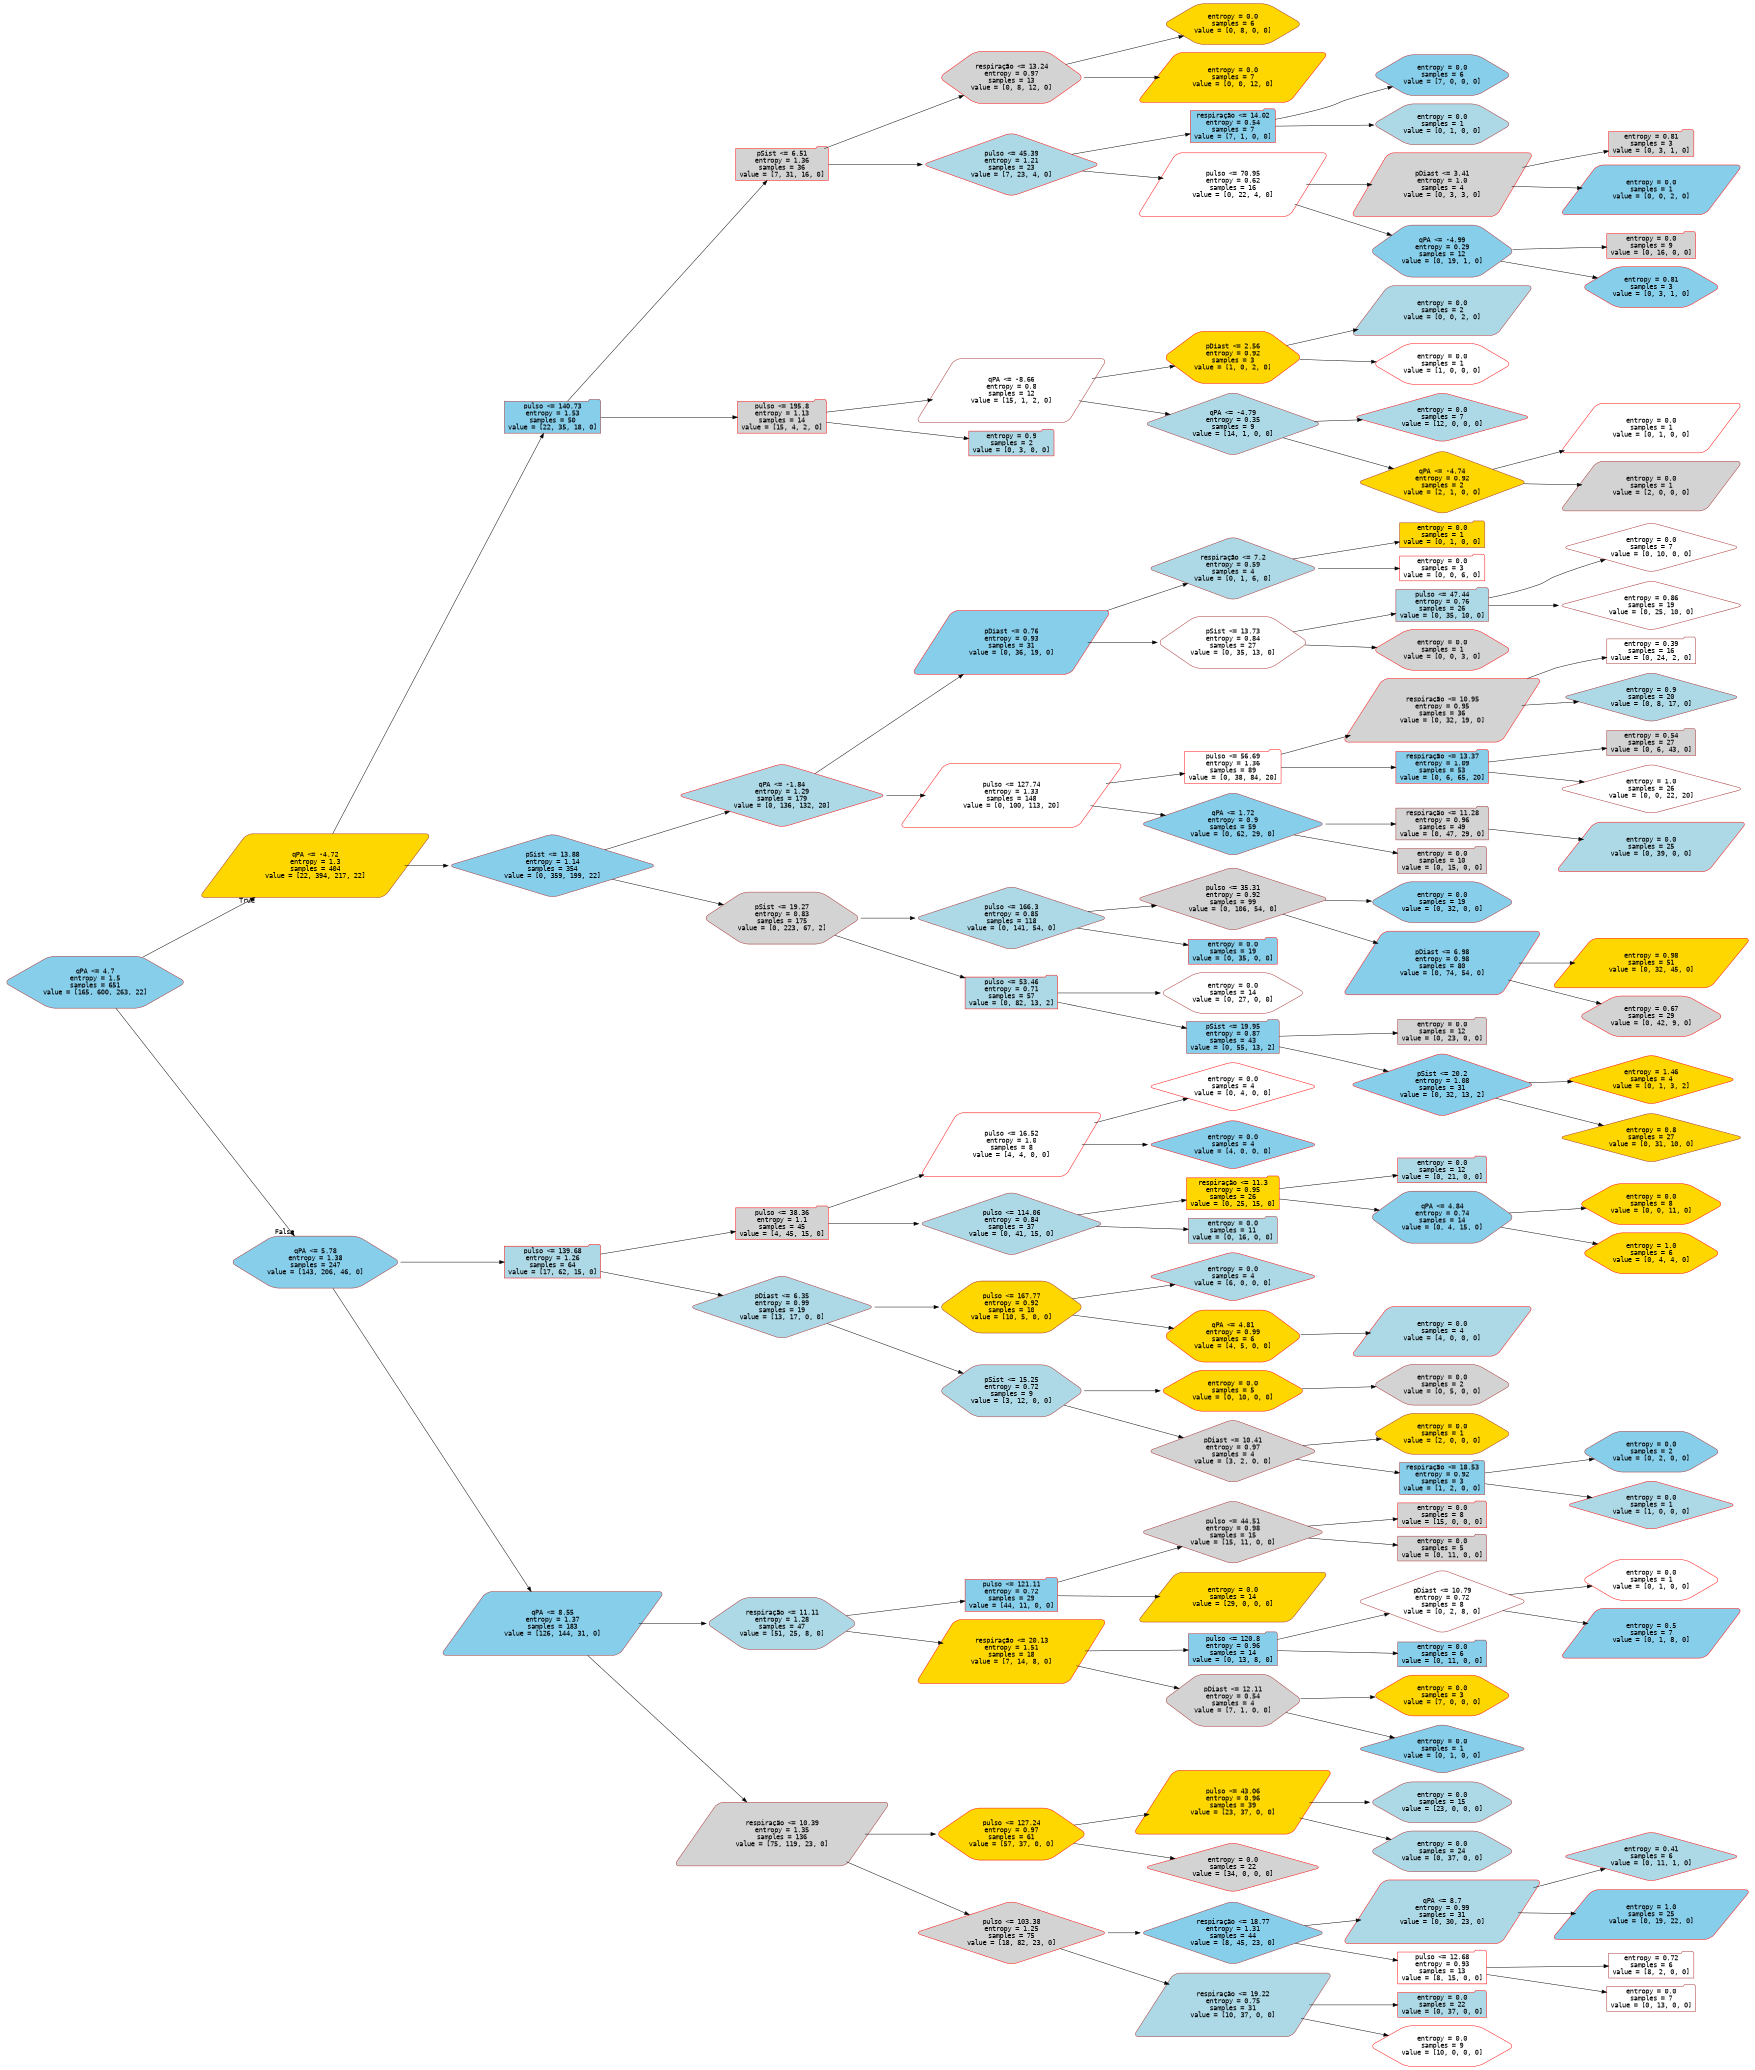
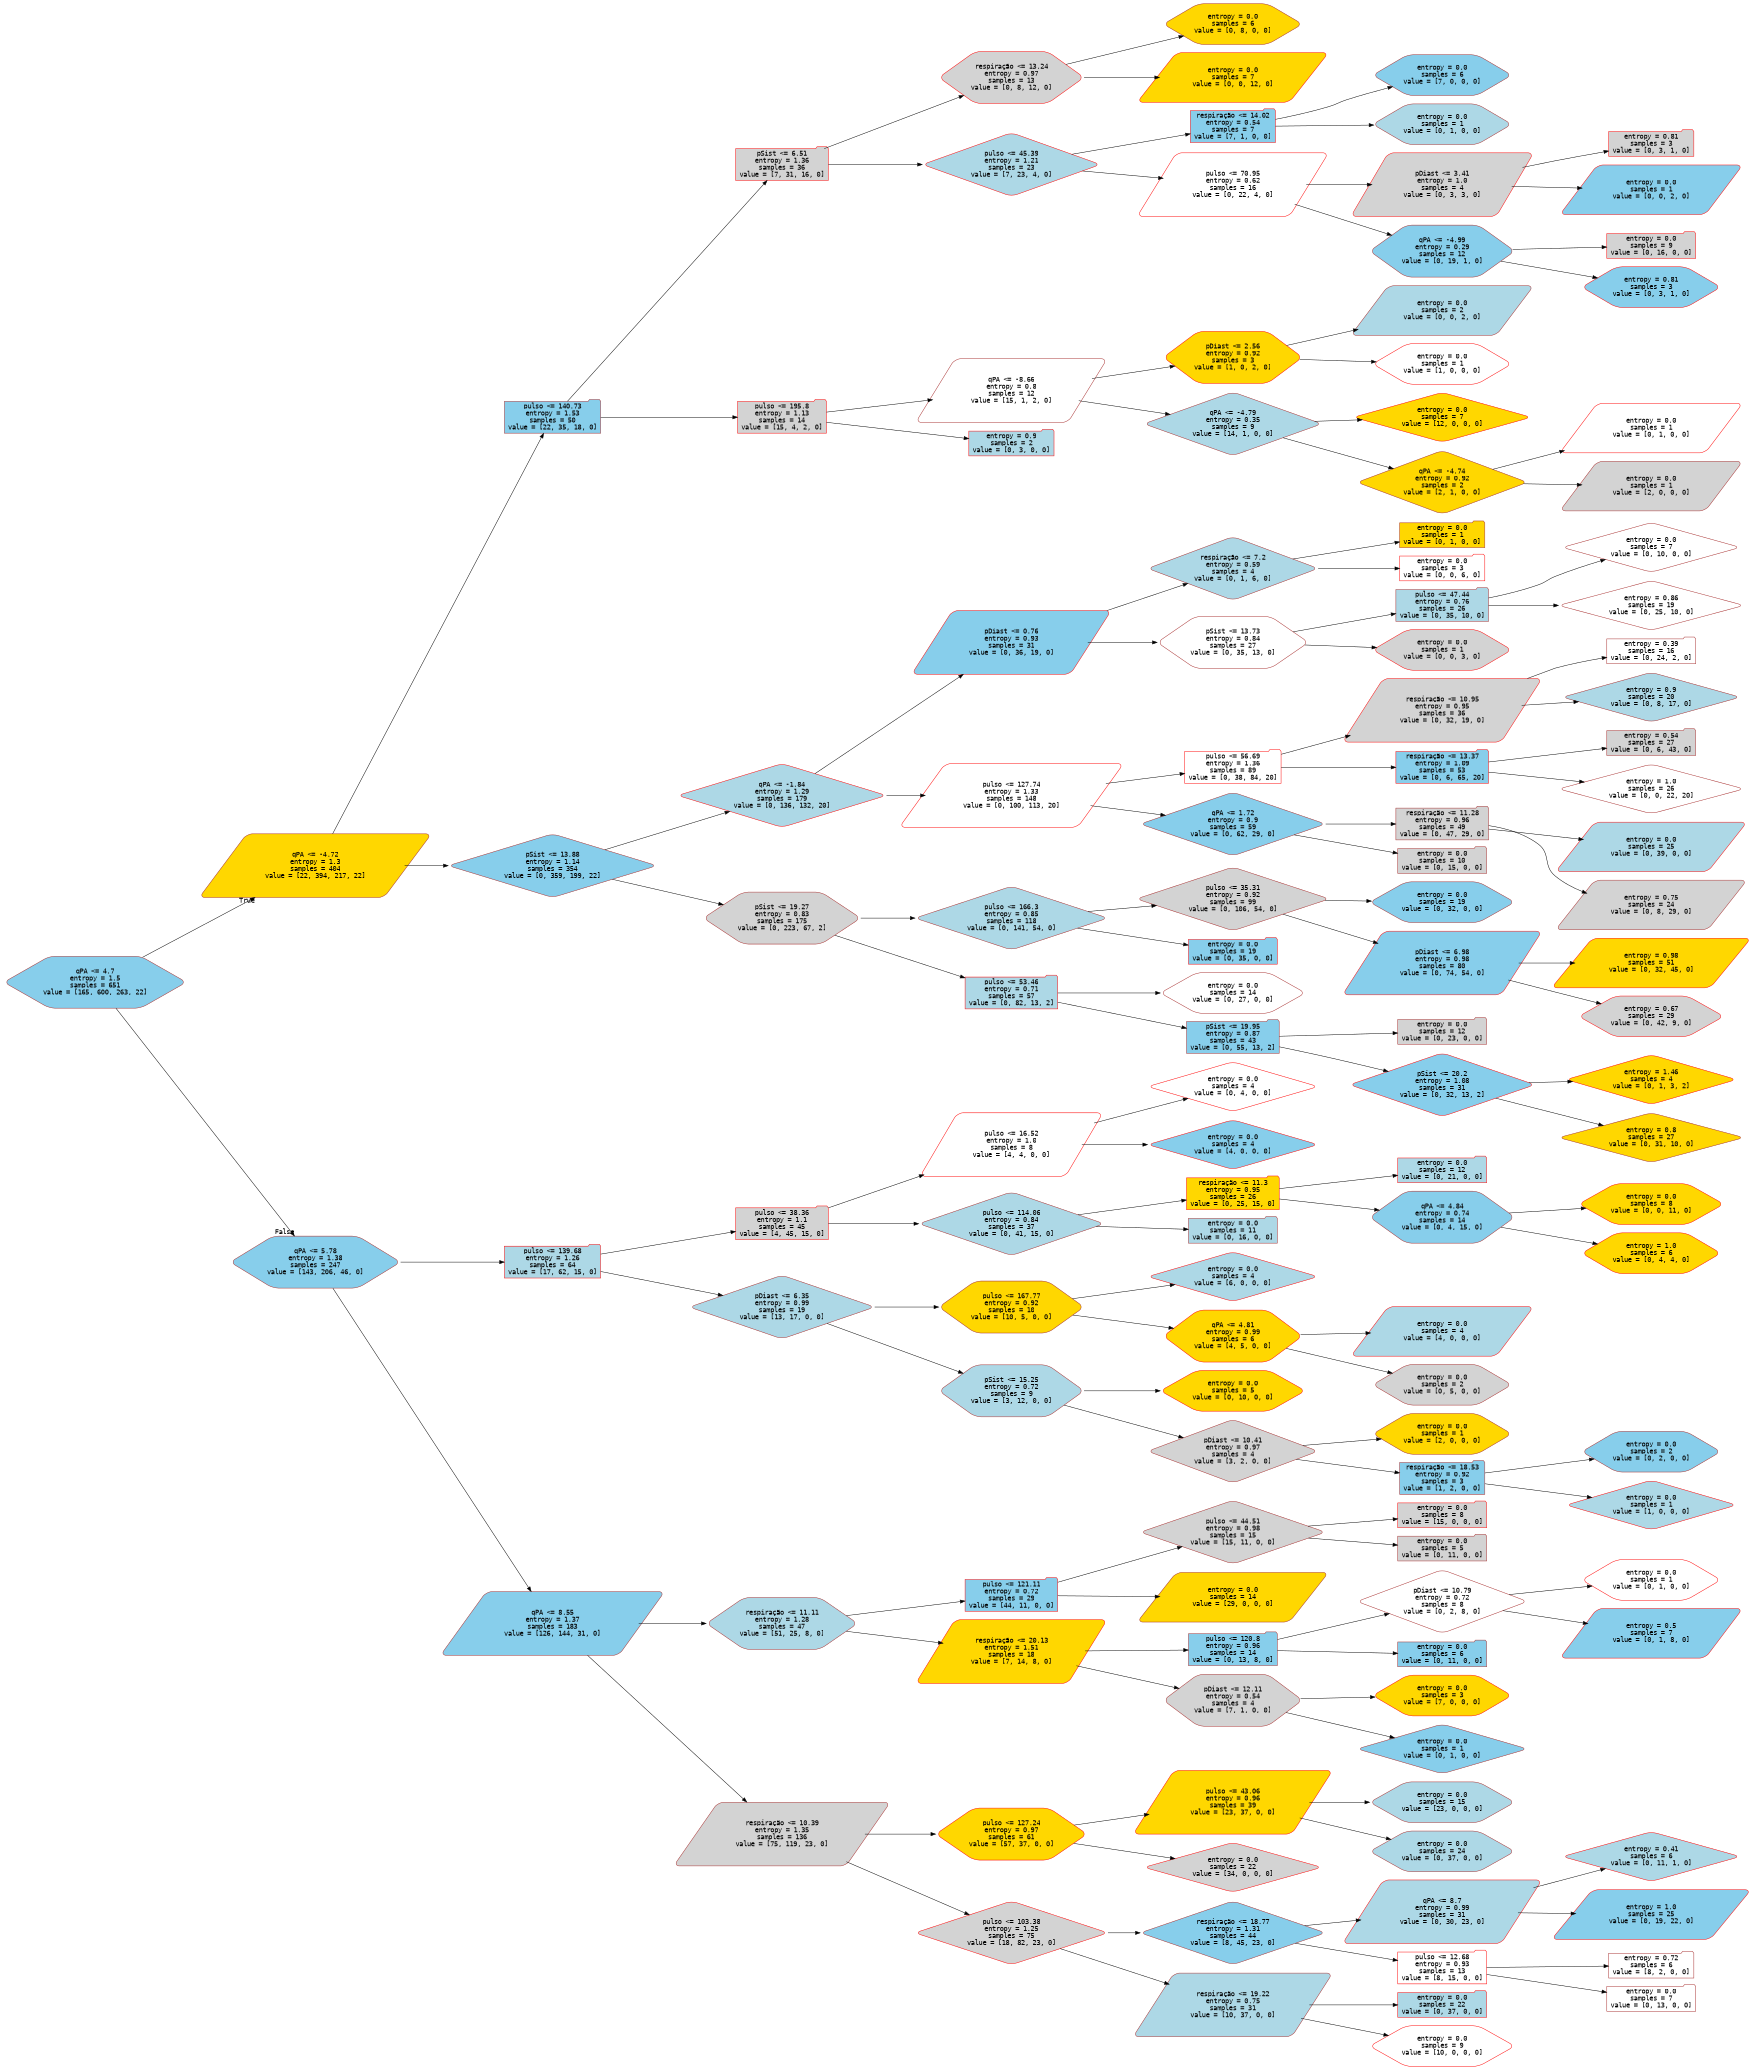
(1442, 417) -> (1442, 417)
none -> (1651, 905)
(1337, 1388) -> (1337, 1360)
